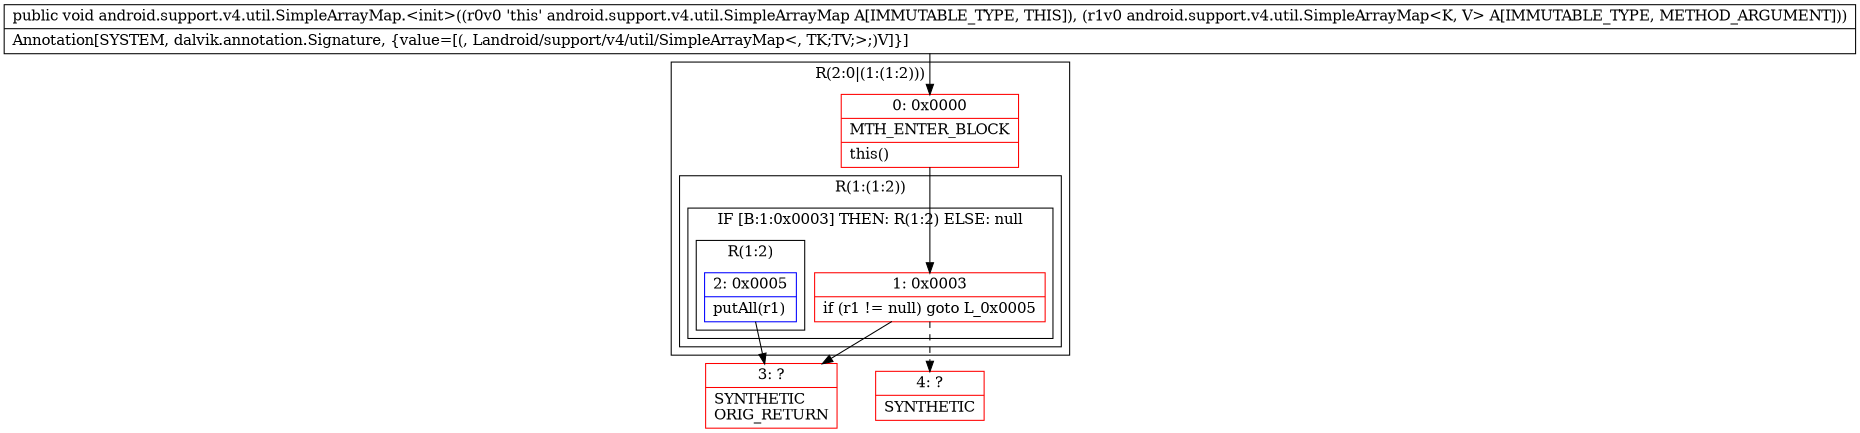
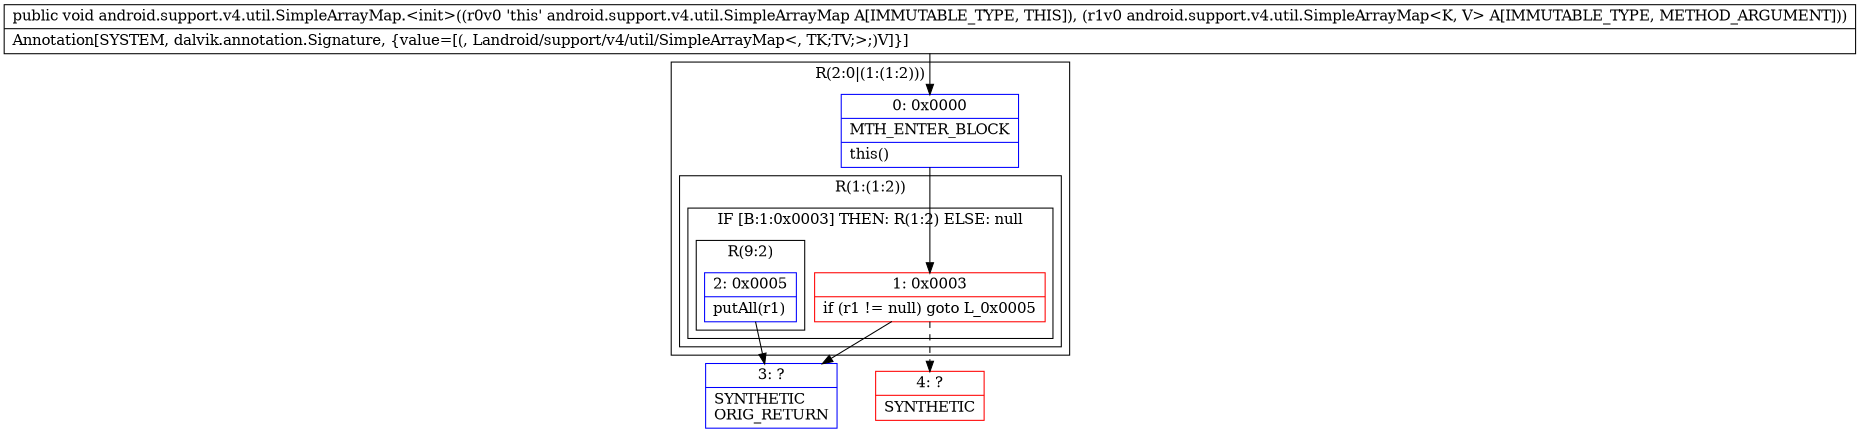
(930, 131) -> (930, 131)
(750, 252) -> (750, 252)
(771, 396) -> (771, 396)
